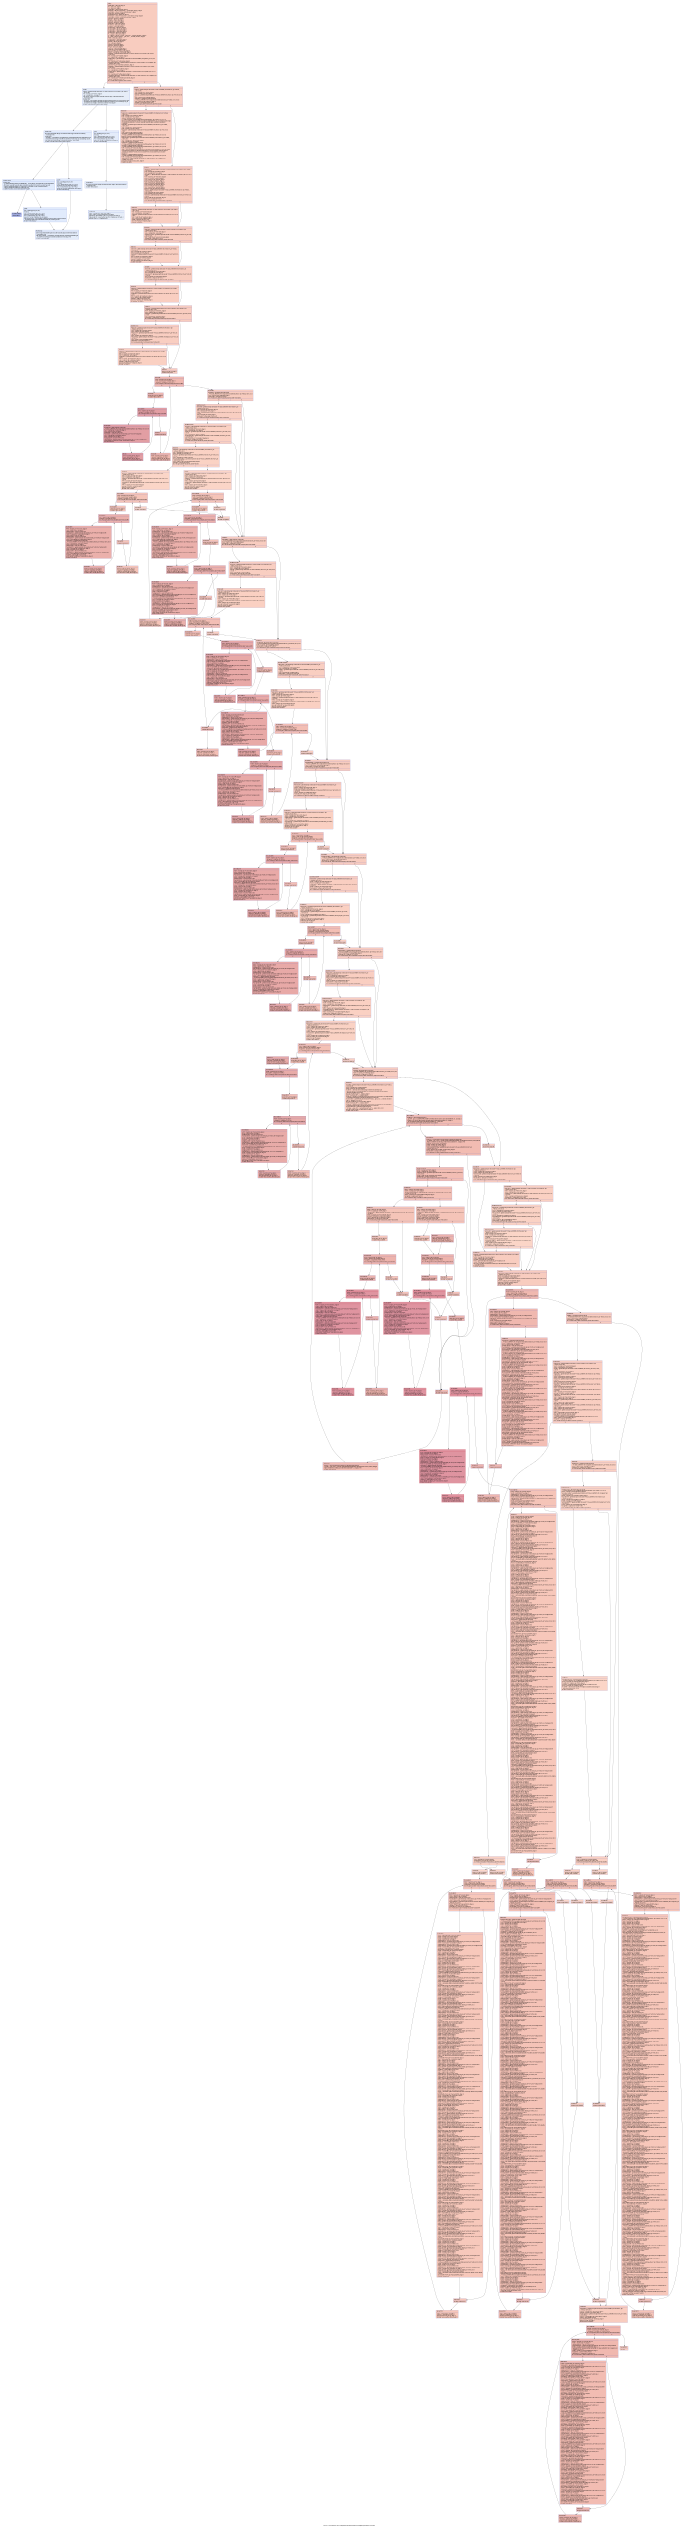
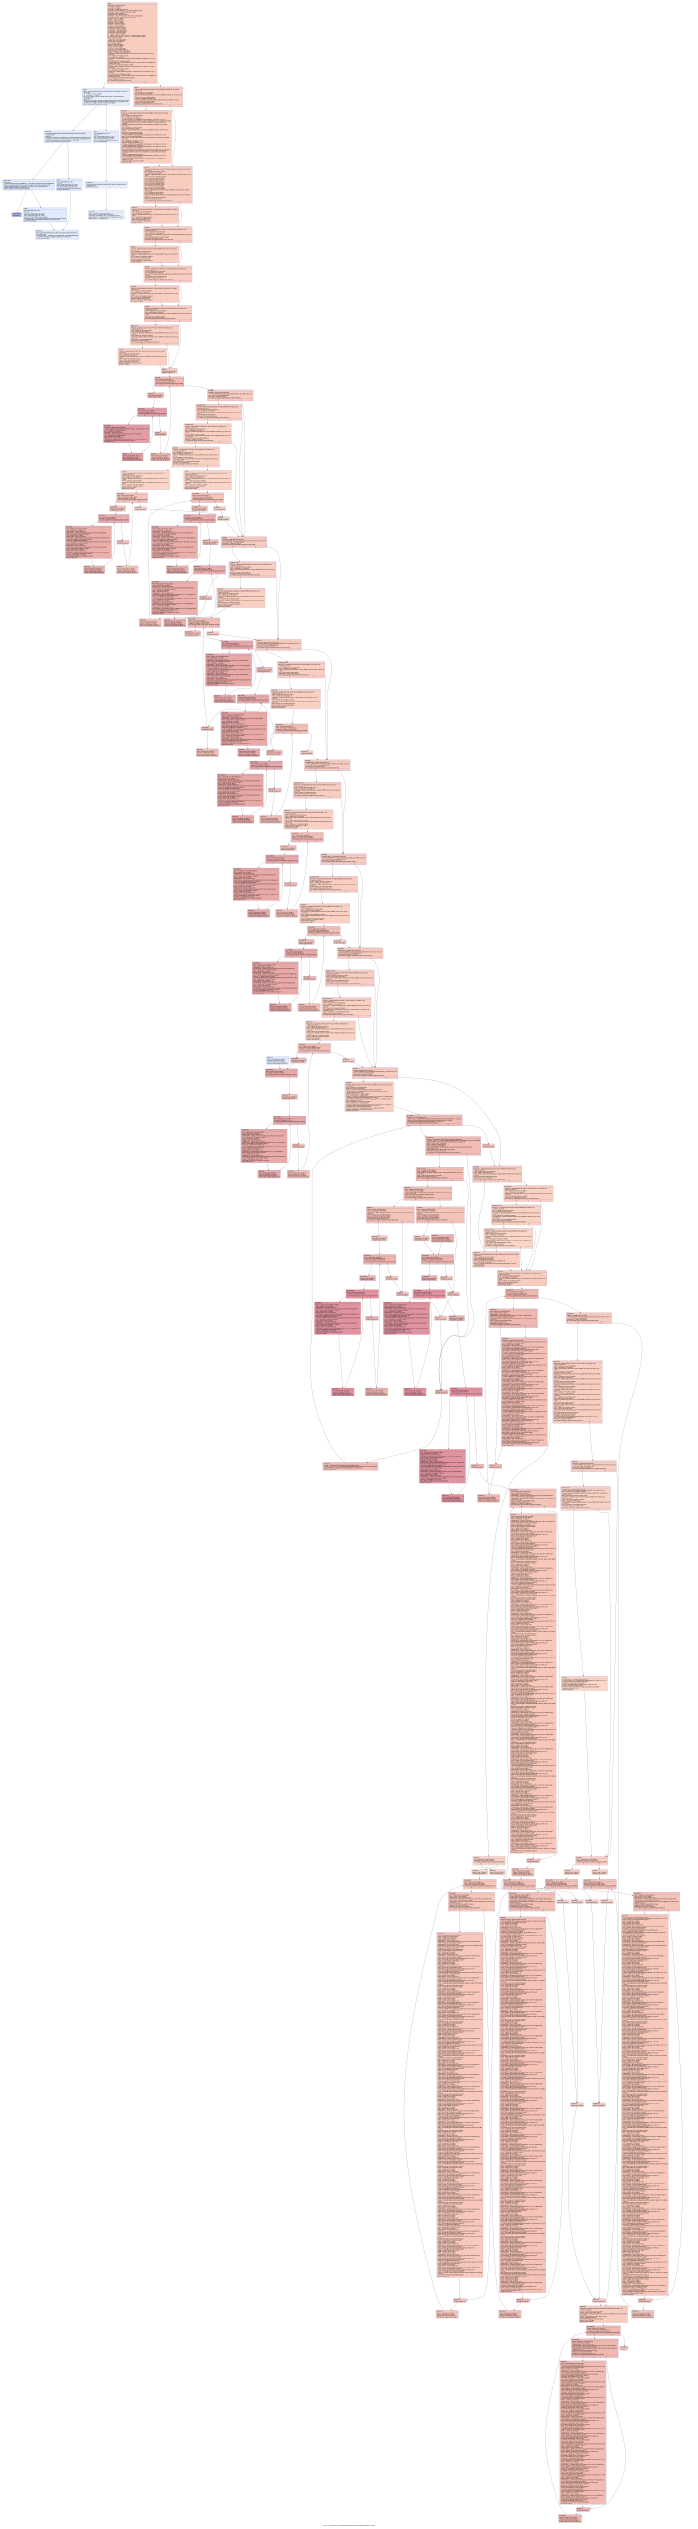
(323, 848) -> none
(278, 1060) -> (278, 1060)
